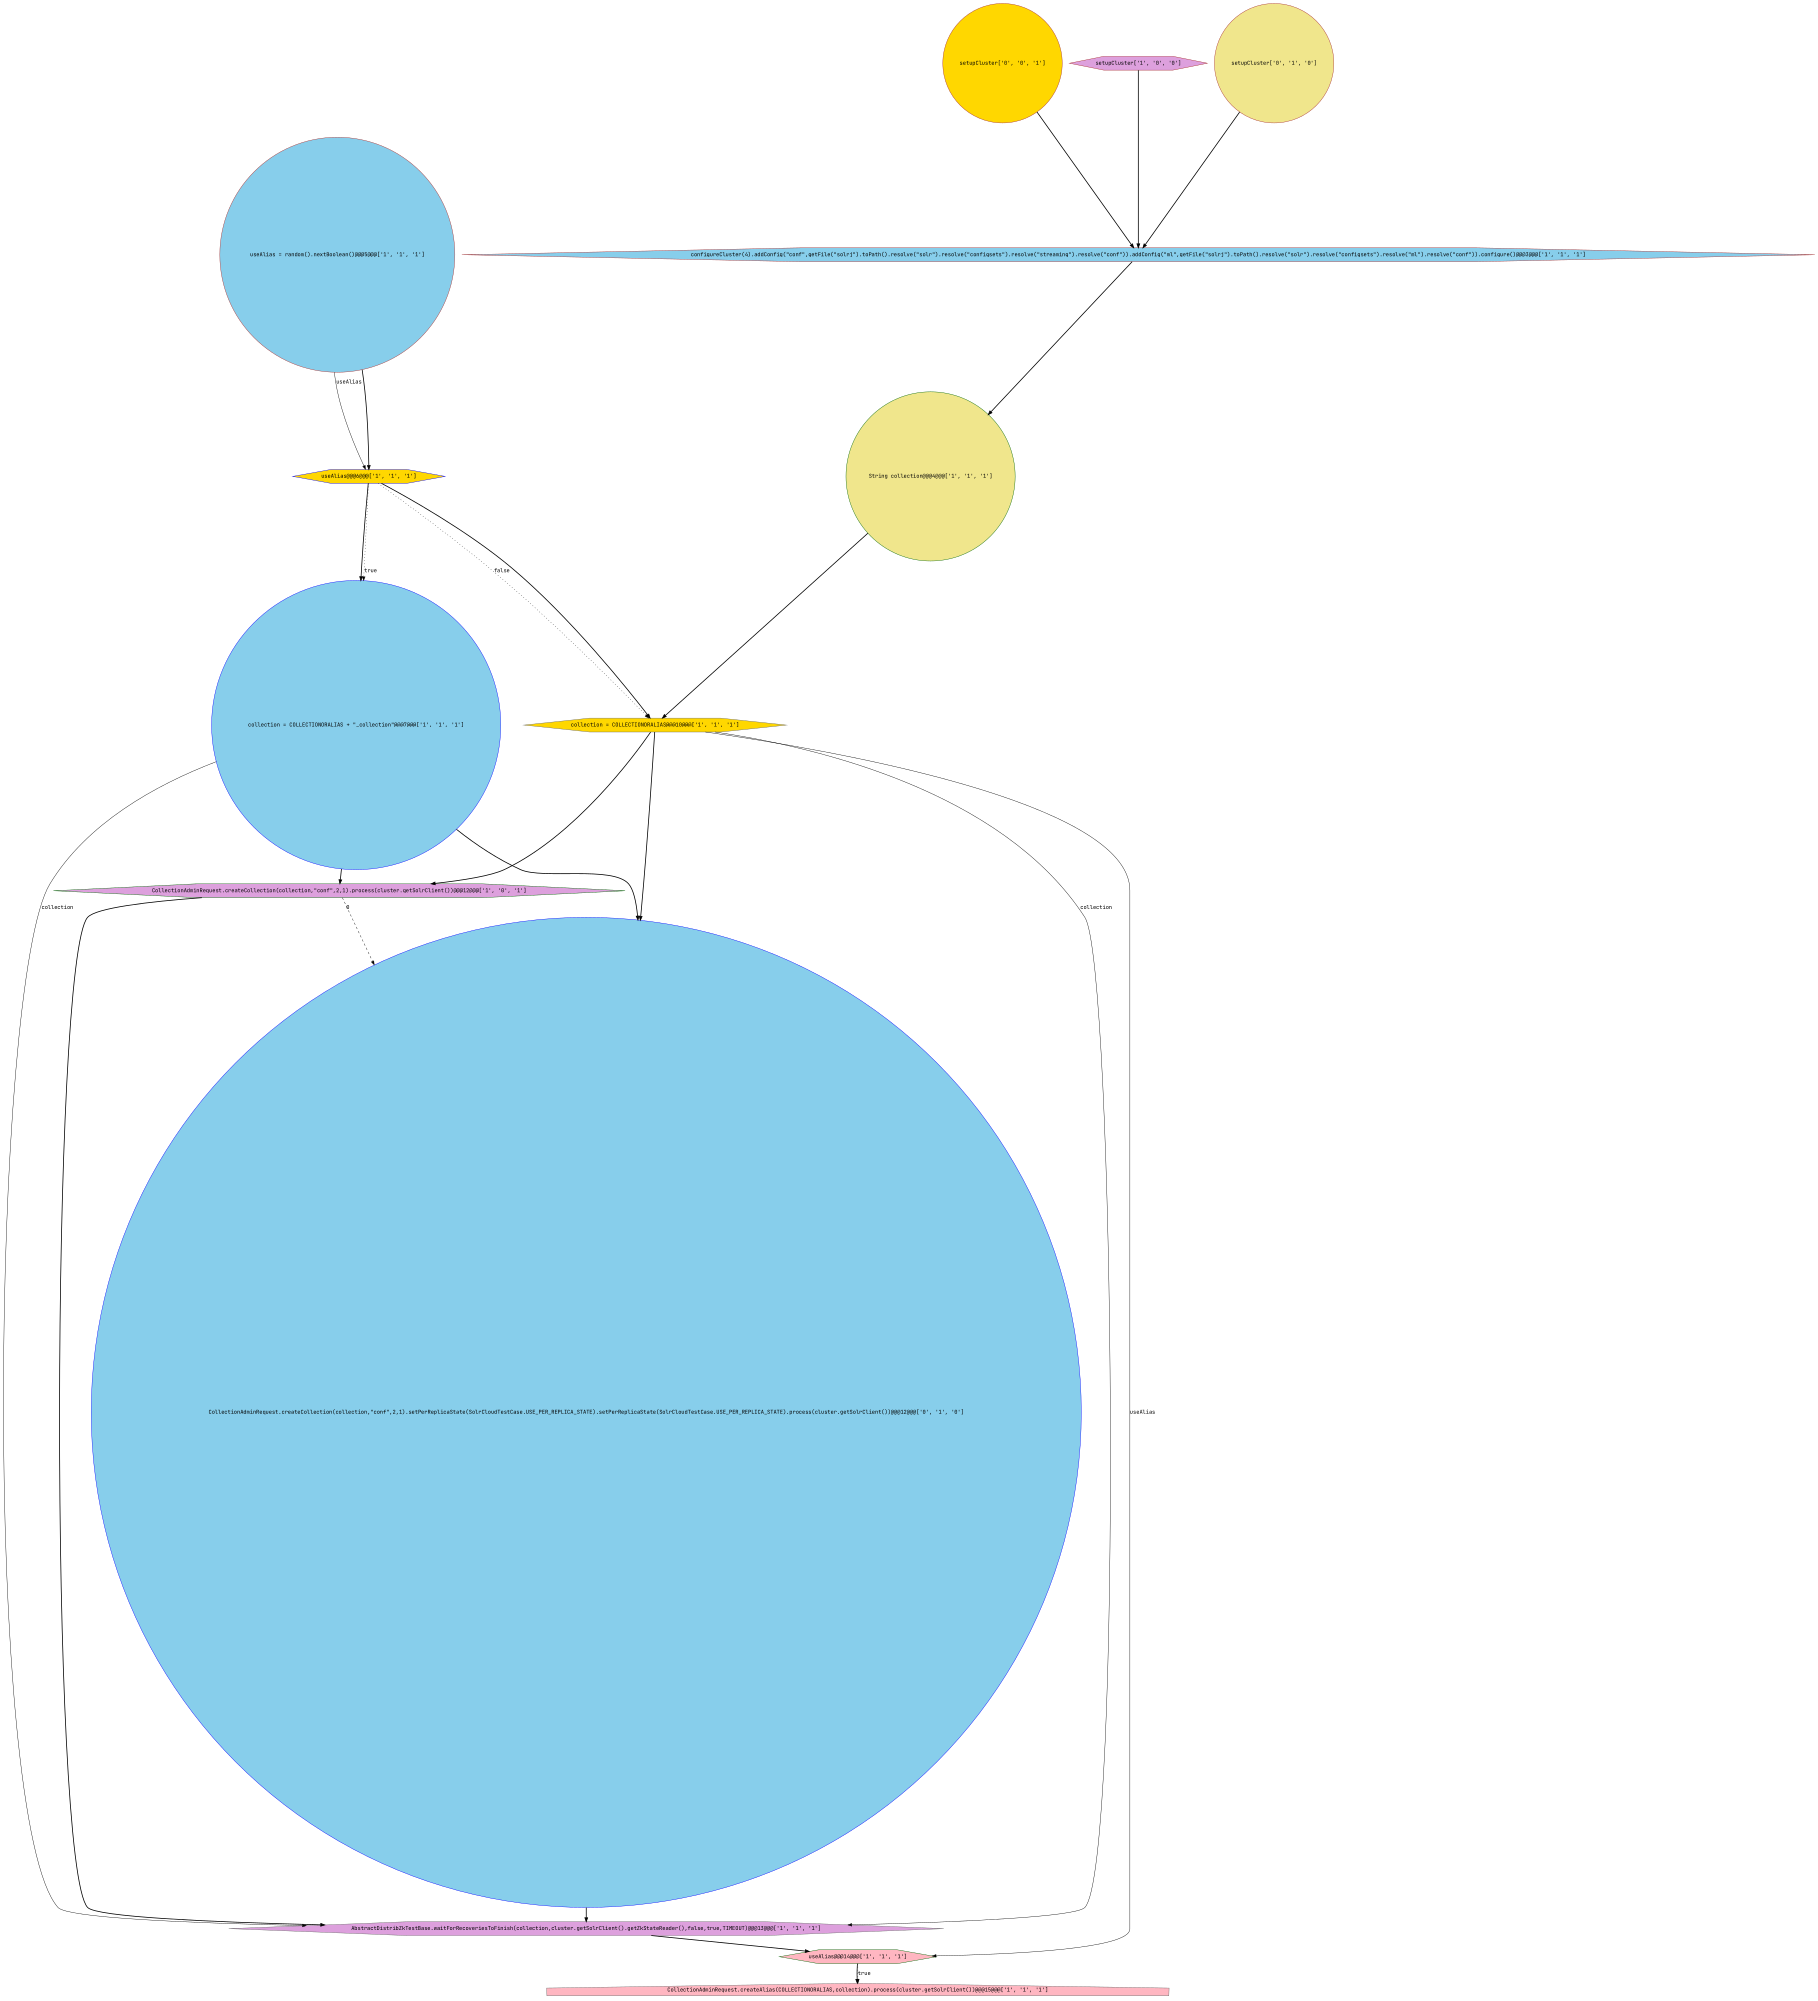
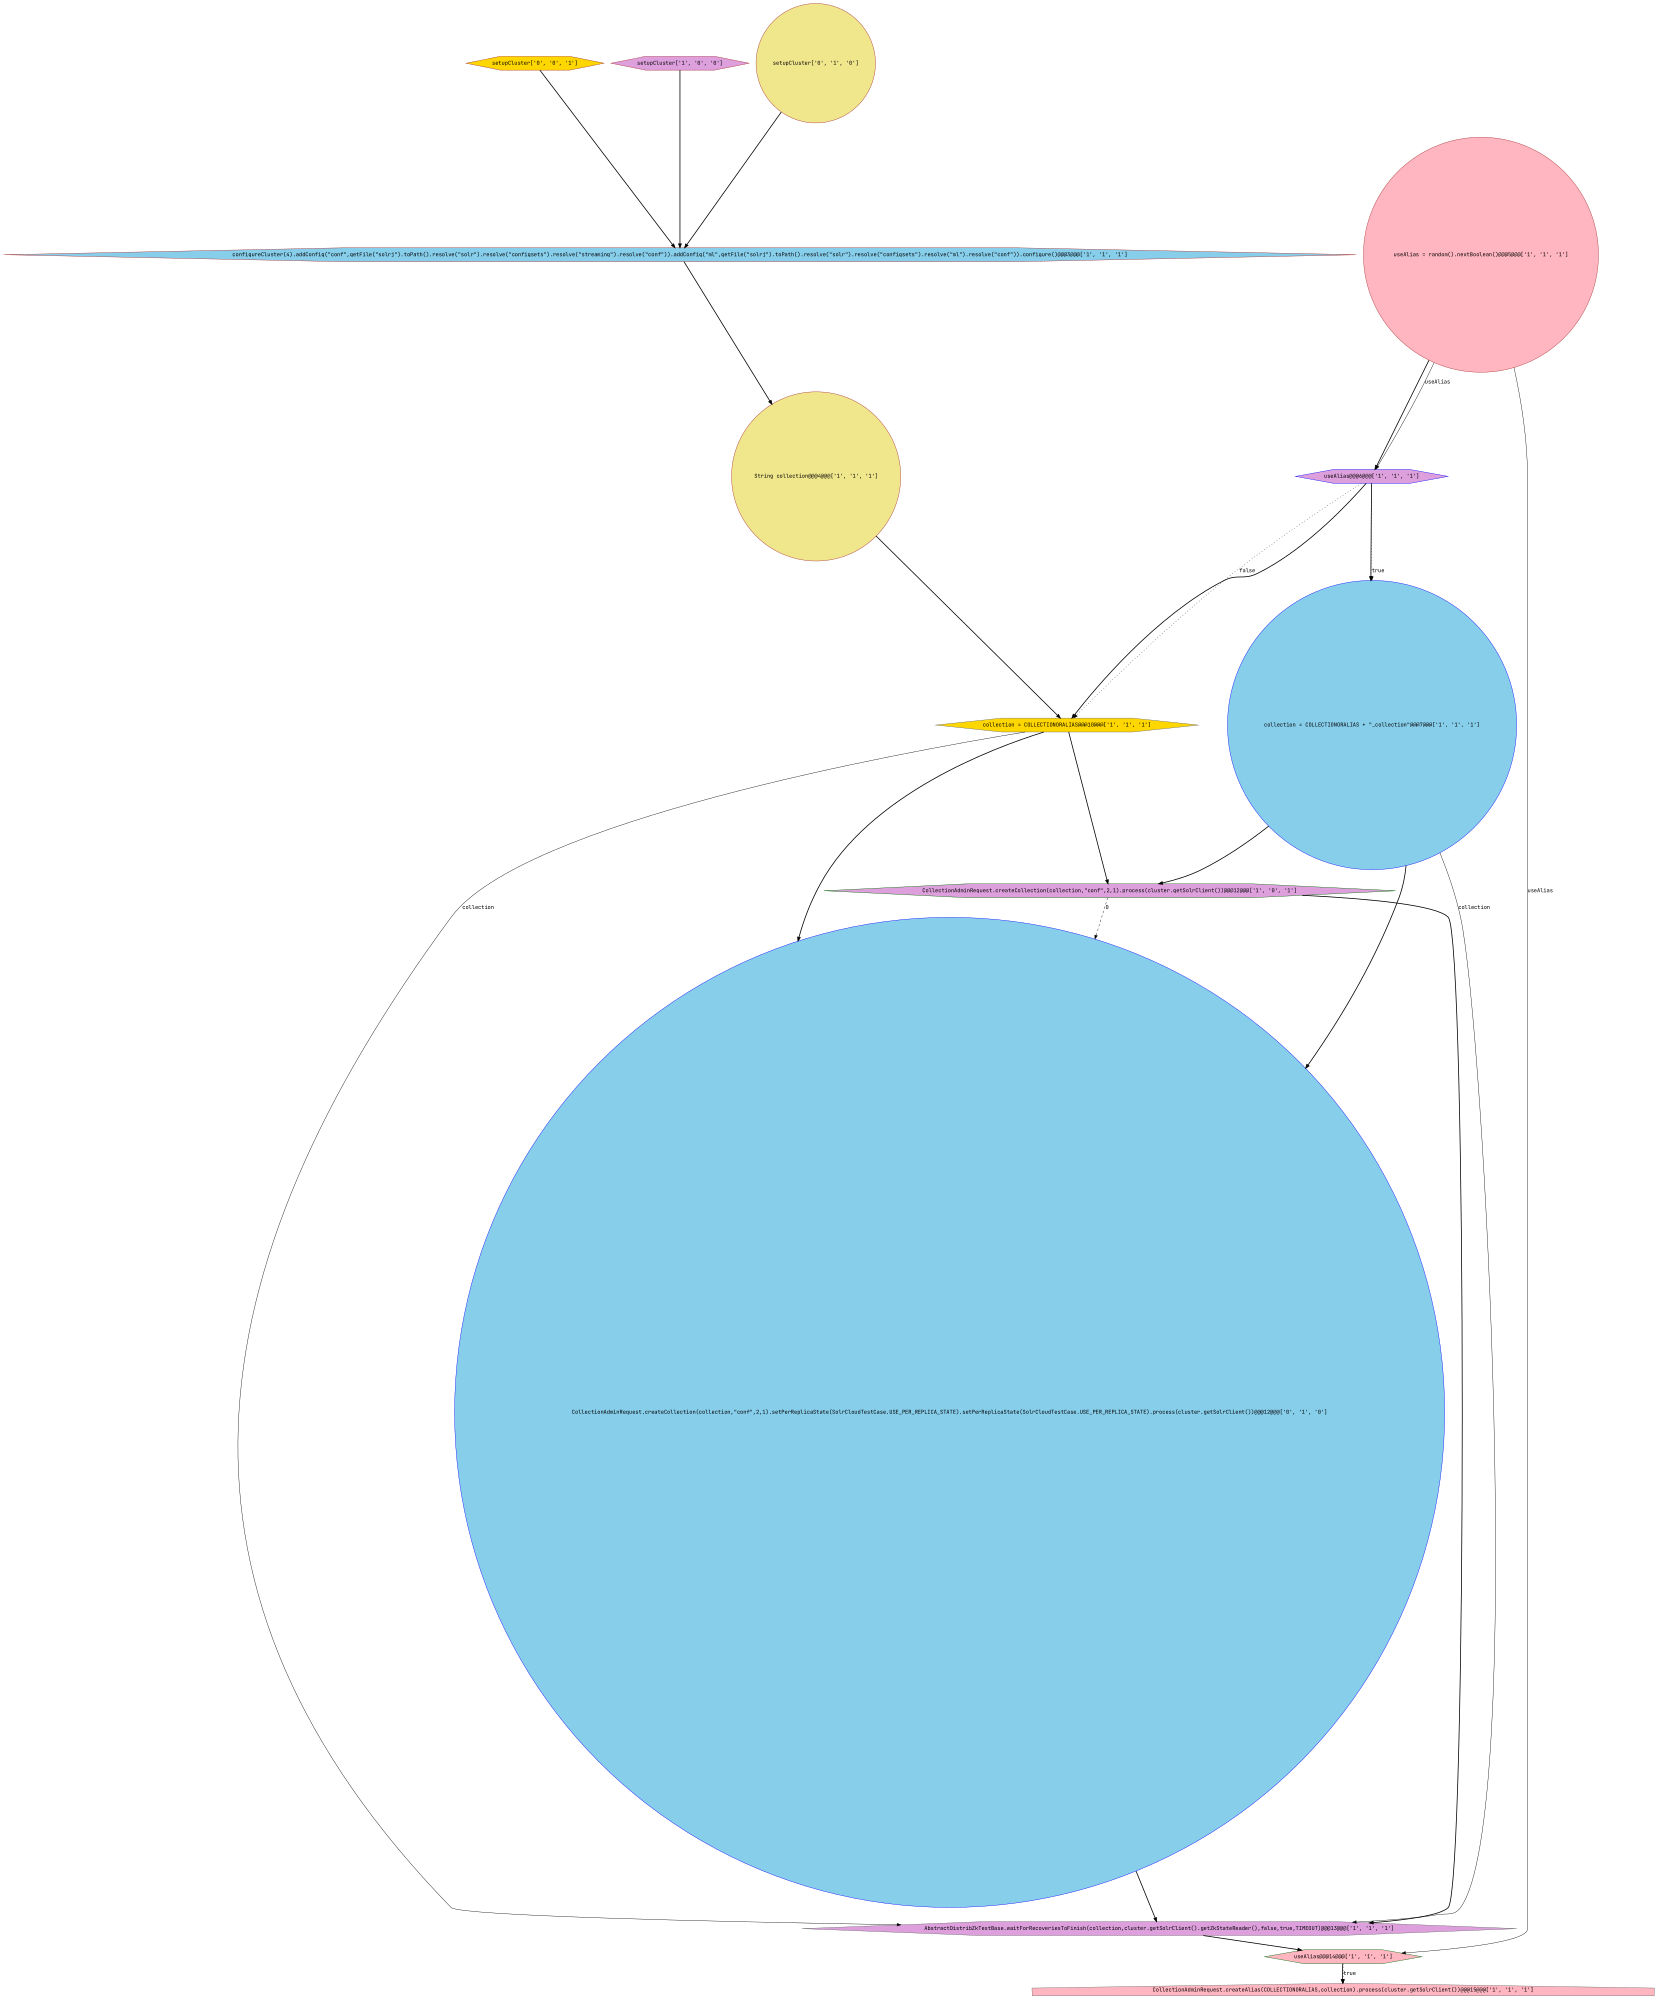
(1003, 63) -> (535, 63)
(337, 255) -> (1481, 255)
(369, 476) -> (1372, 476)
(931, 476) -> (816, 476)
(1130, 1274) -> (1528, 1211)
